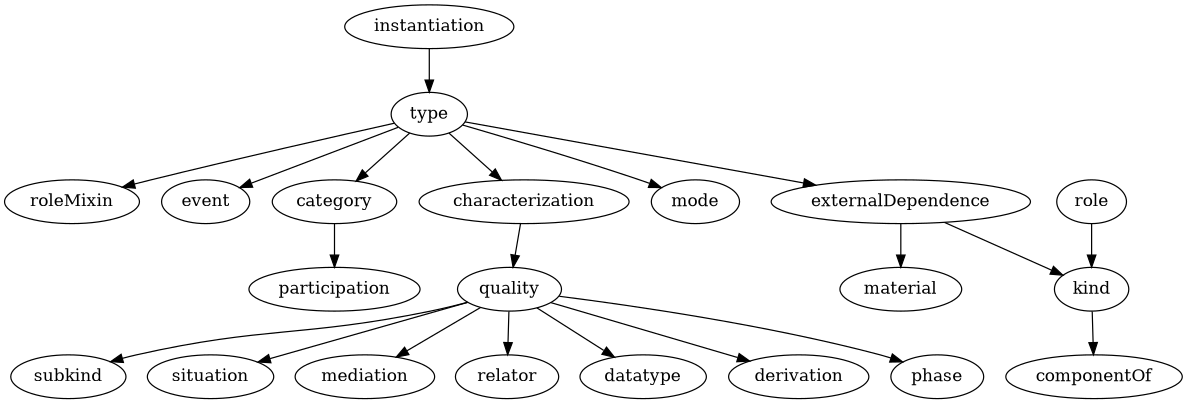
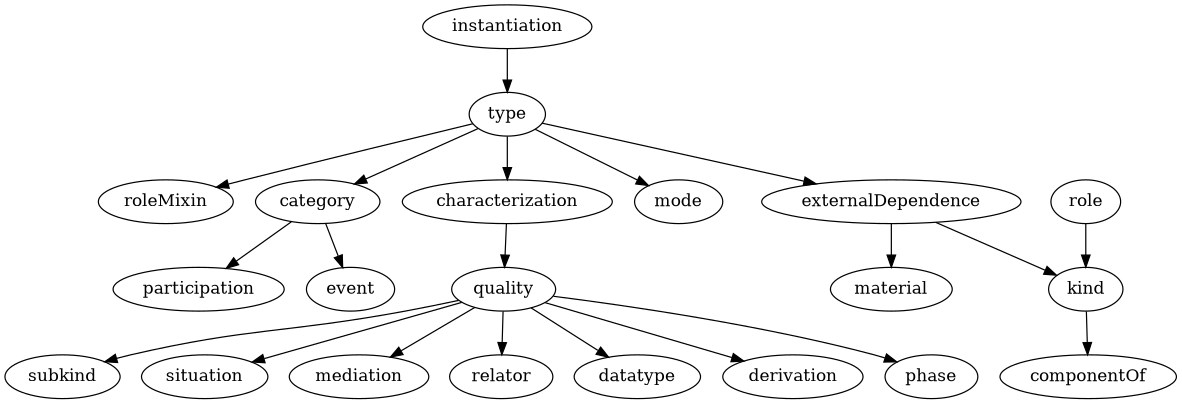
(325, 155) -> (332, 240)
